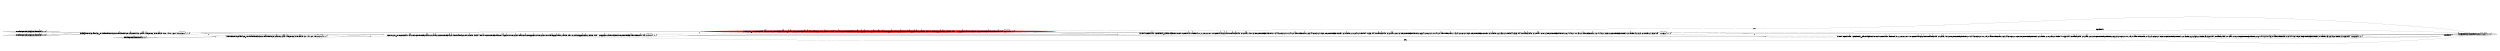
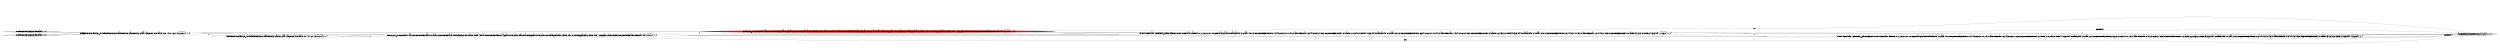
(135, 38) -> none
